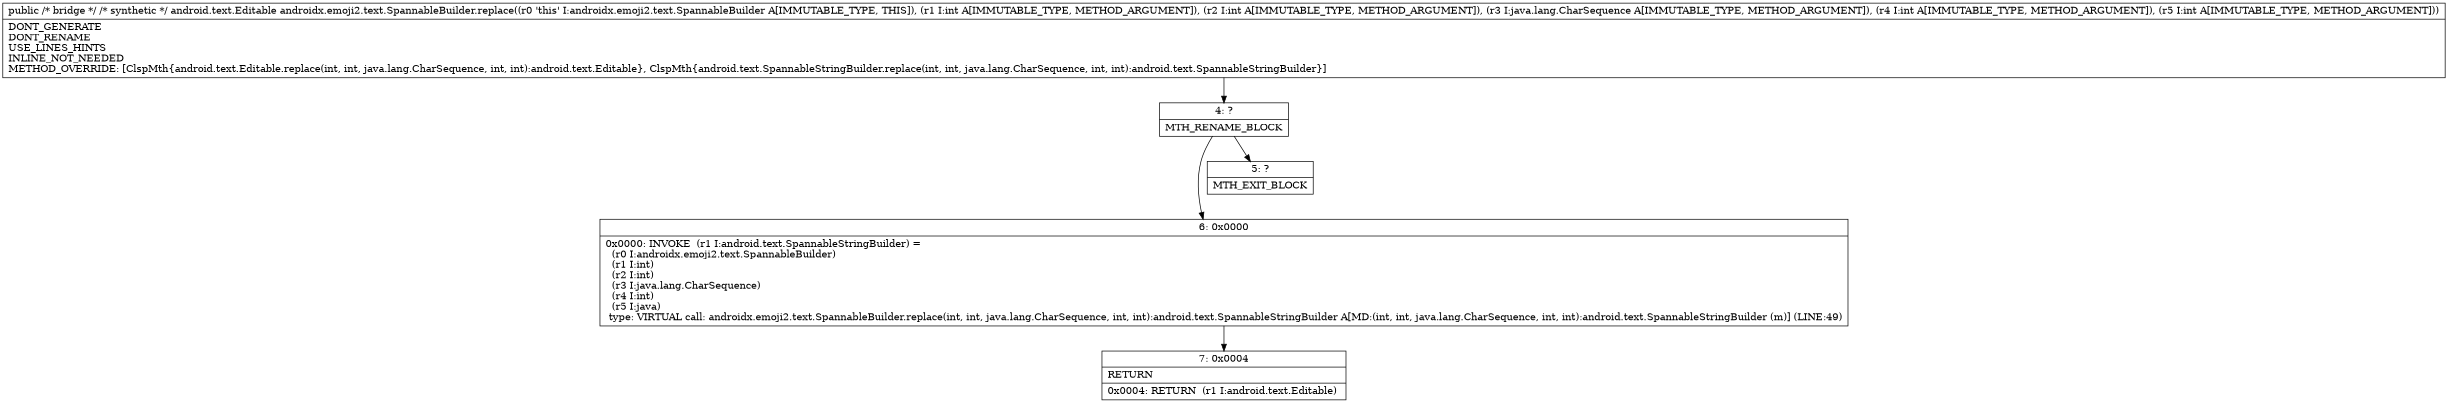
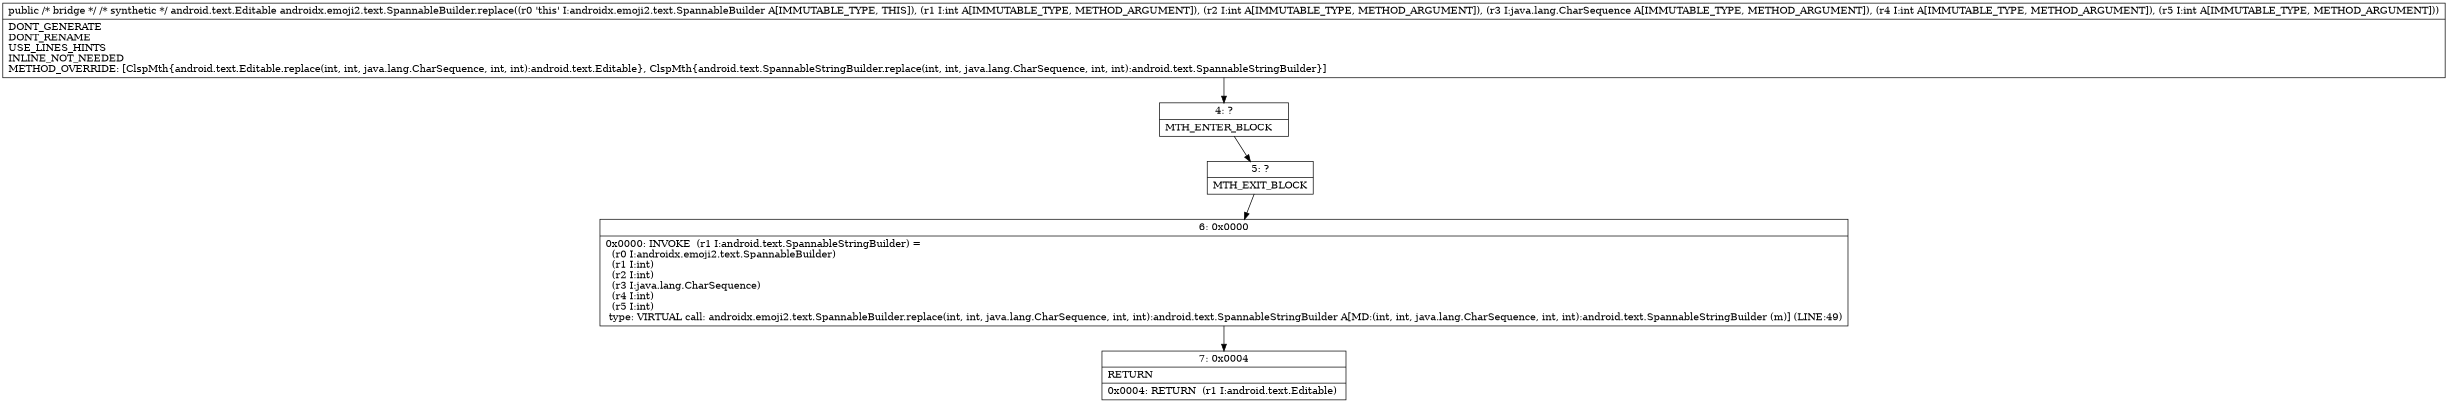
(1224, 128) -> (1219, 128)
(1199, 173) -> (1251, 203)
(633, 307) -> (630, 307)
